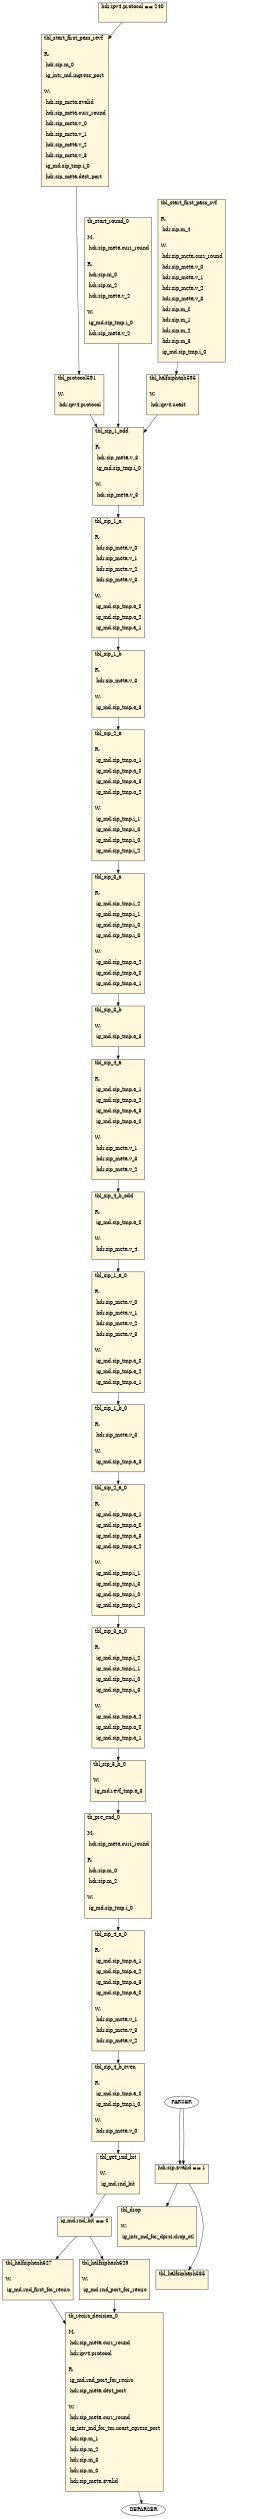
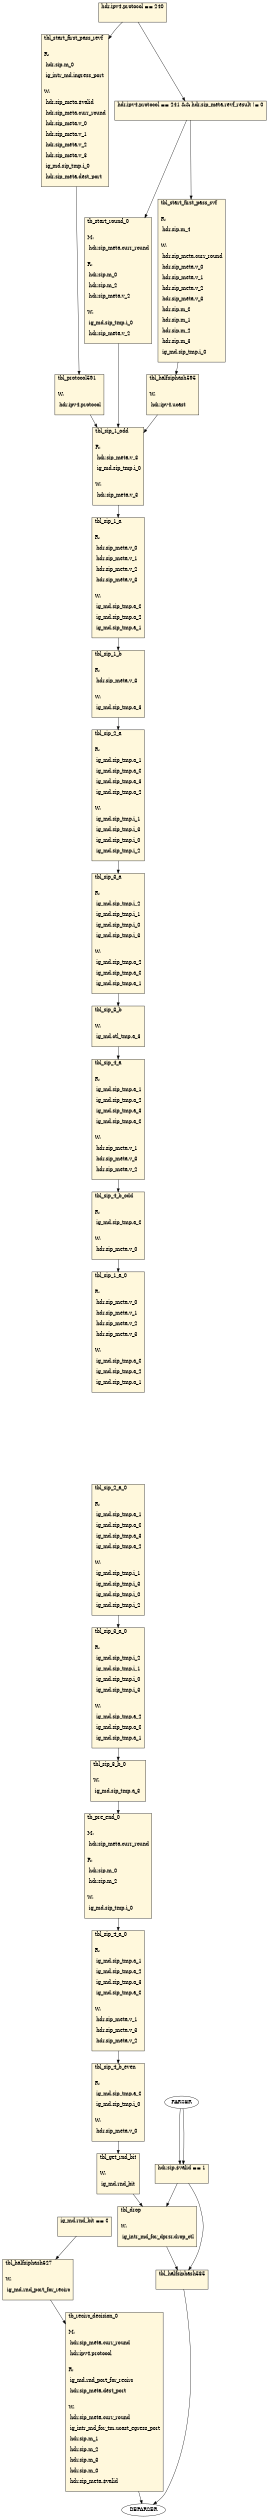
none -> (191, 111)
(118, 1026) -> (118, 1026)
(118, 1226) -> (118, 1226)
(118, 1438) -> none
(118, 1781) -> (118, 1781)
(99, 2204) -> (137, 2199)
none -> (171, 2257)
(38, 2280) -> (38, 2280)
(114, 2280) -> none
none -> (190, 2399)
